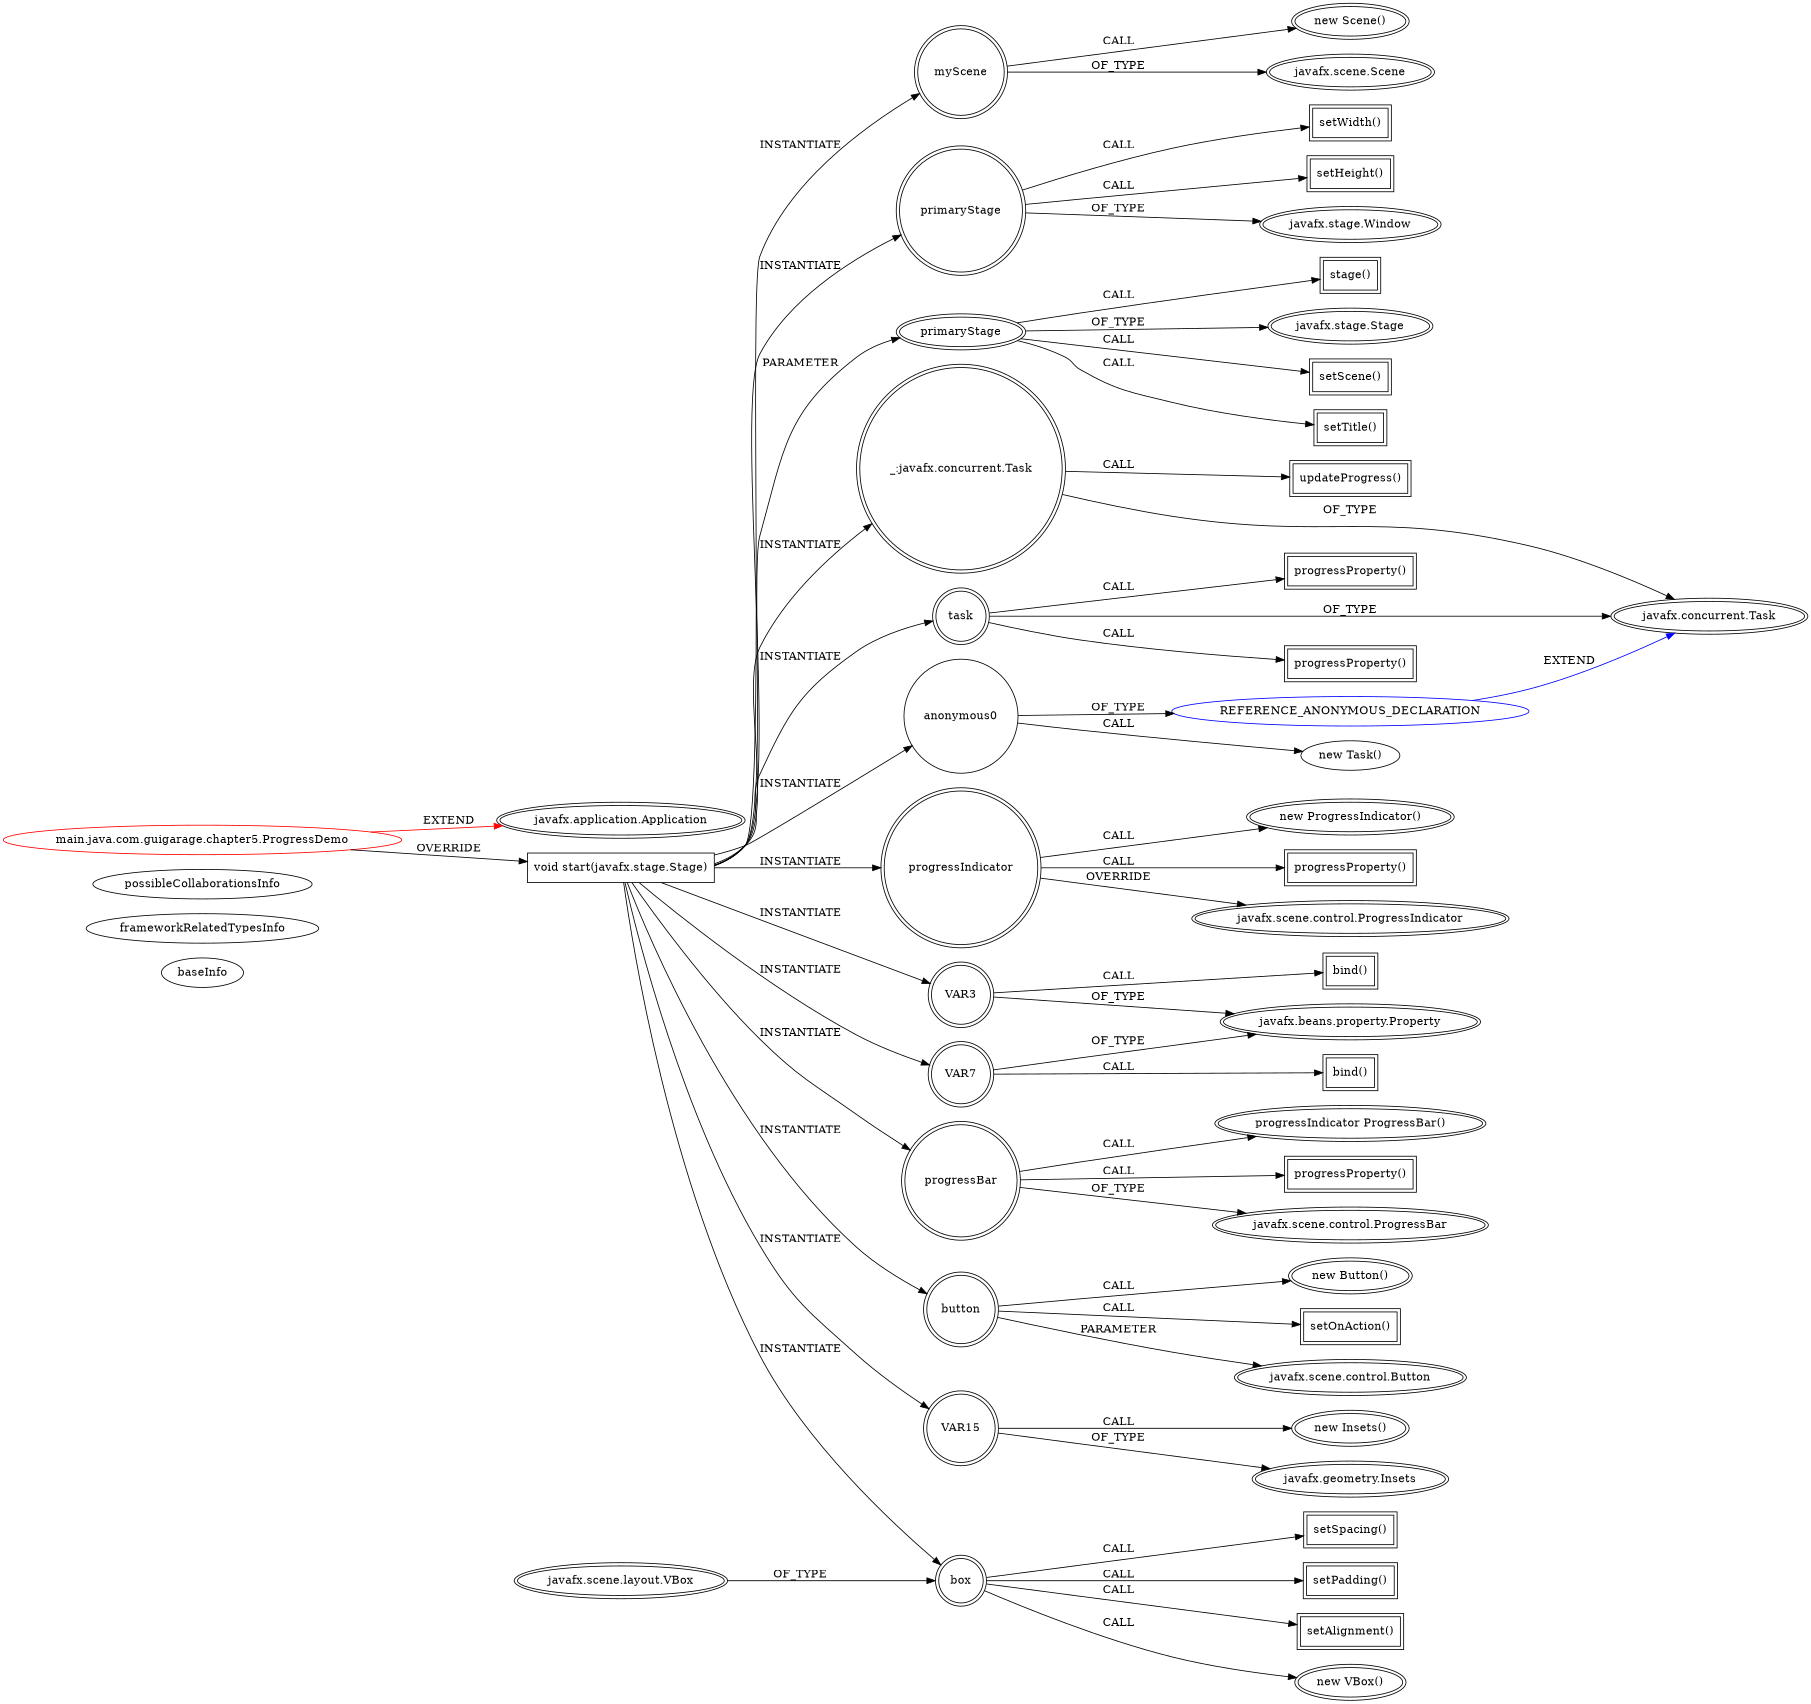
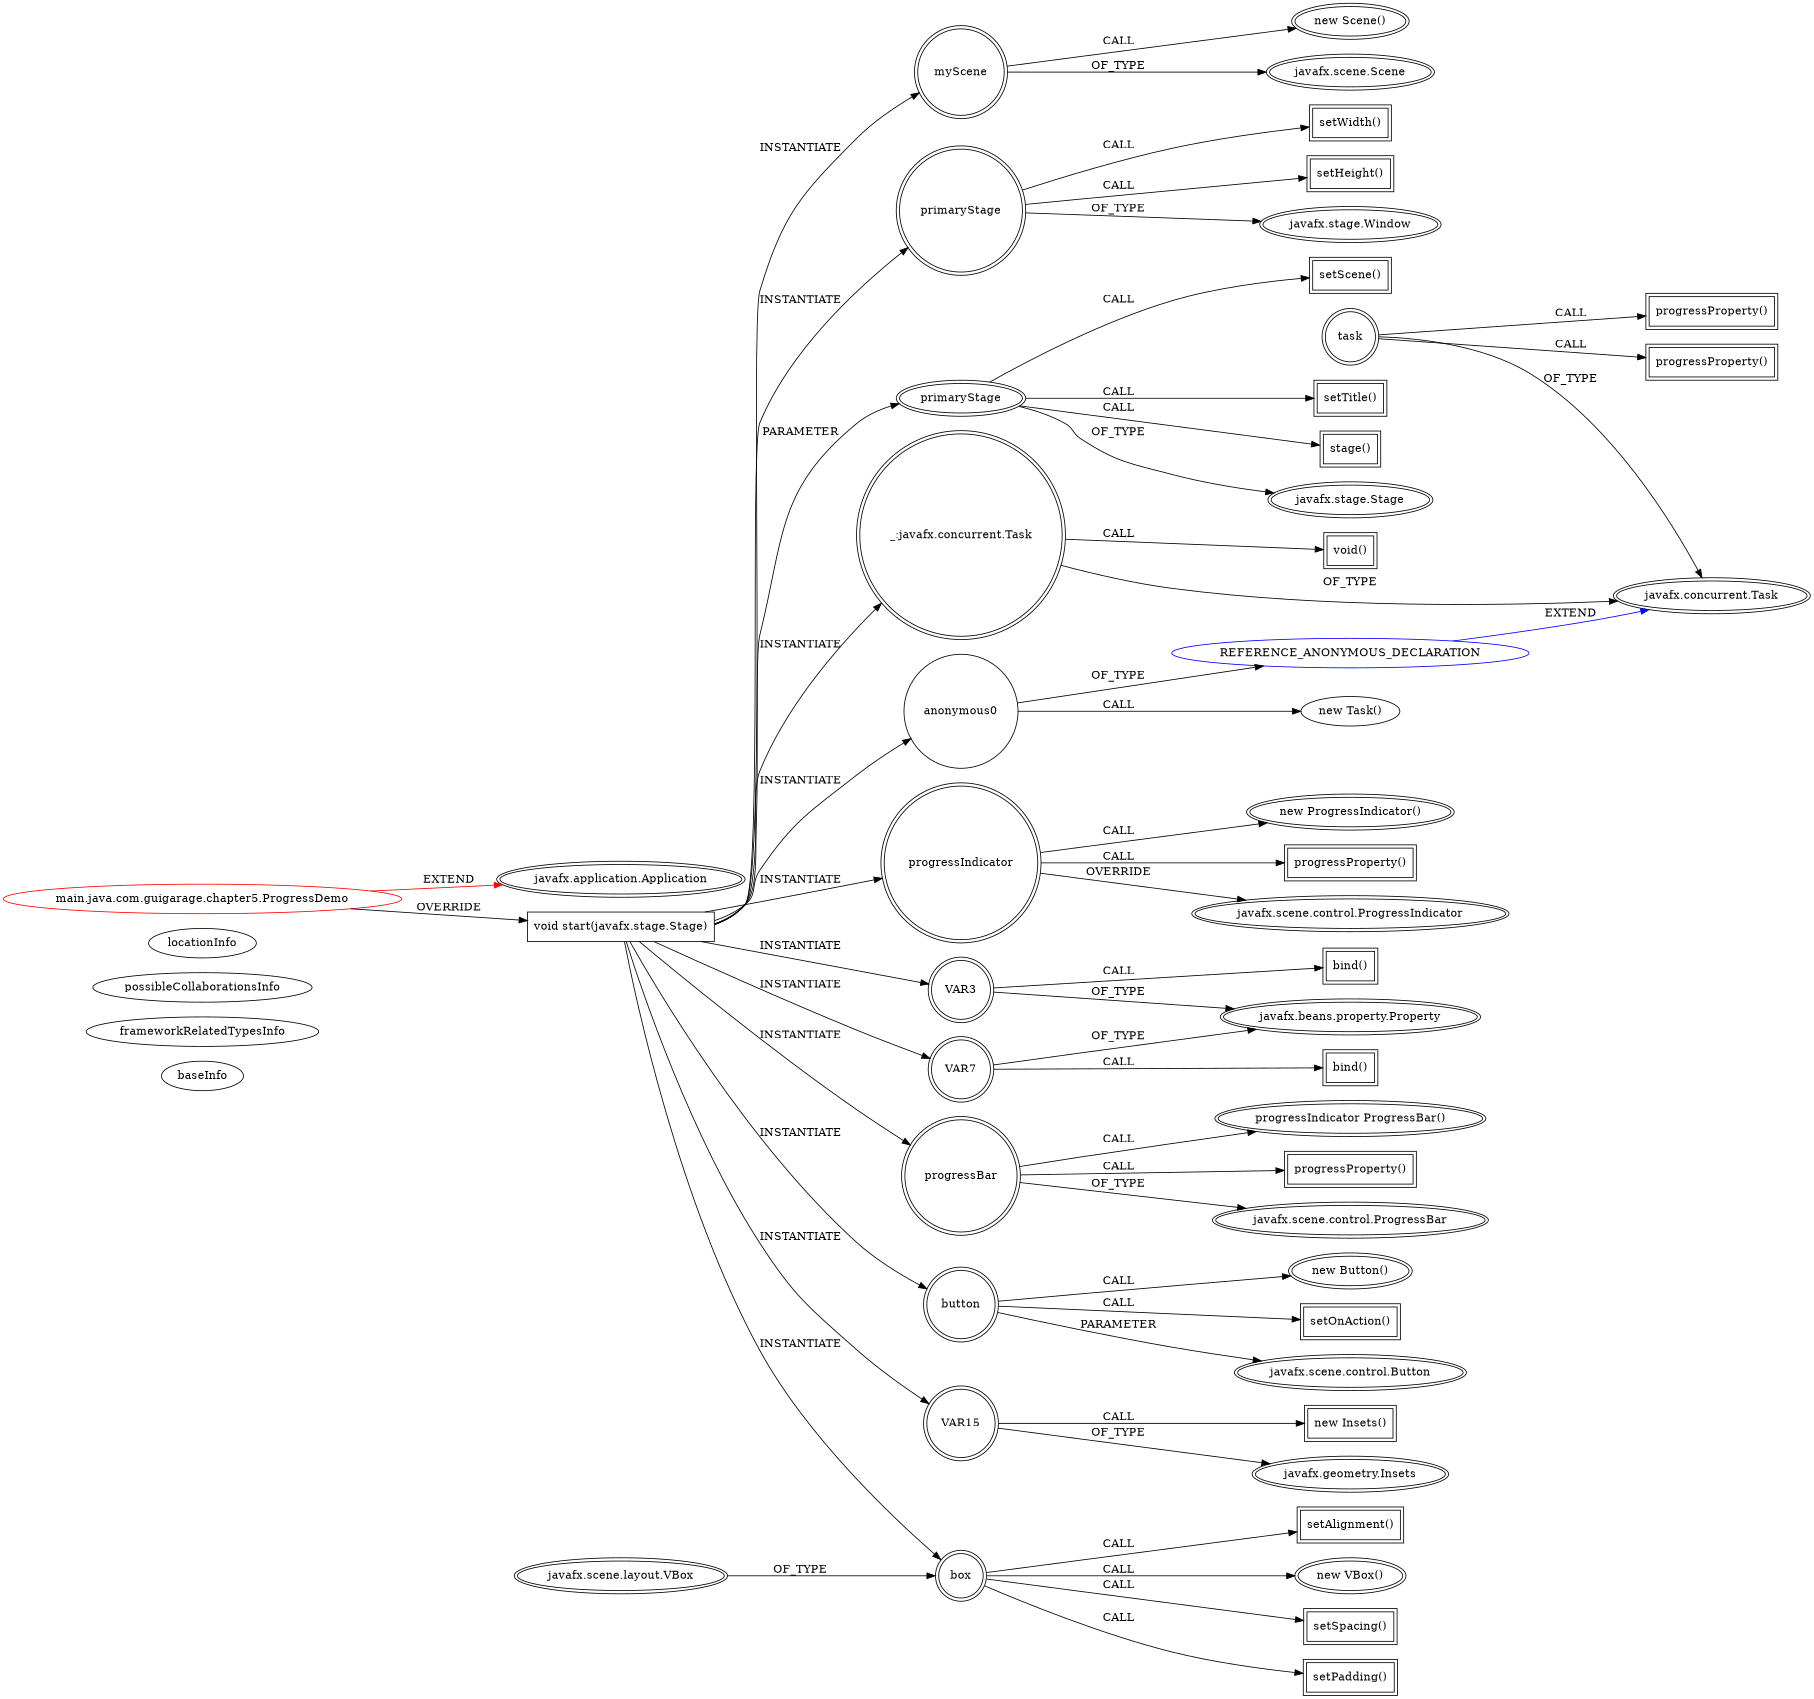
(1350, 479) -> (1350, 551)
(788, 720) -> none
none -> (202, 943)
(1350, 1428) -> (1350, 1423)
